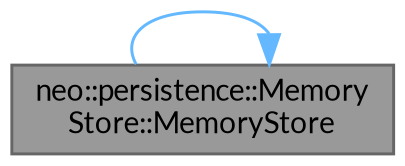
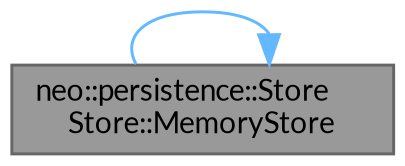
(203, 110) -> (203, 110)
